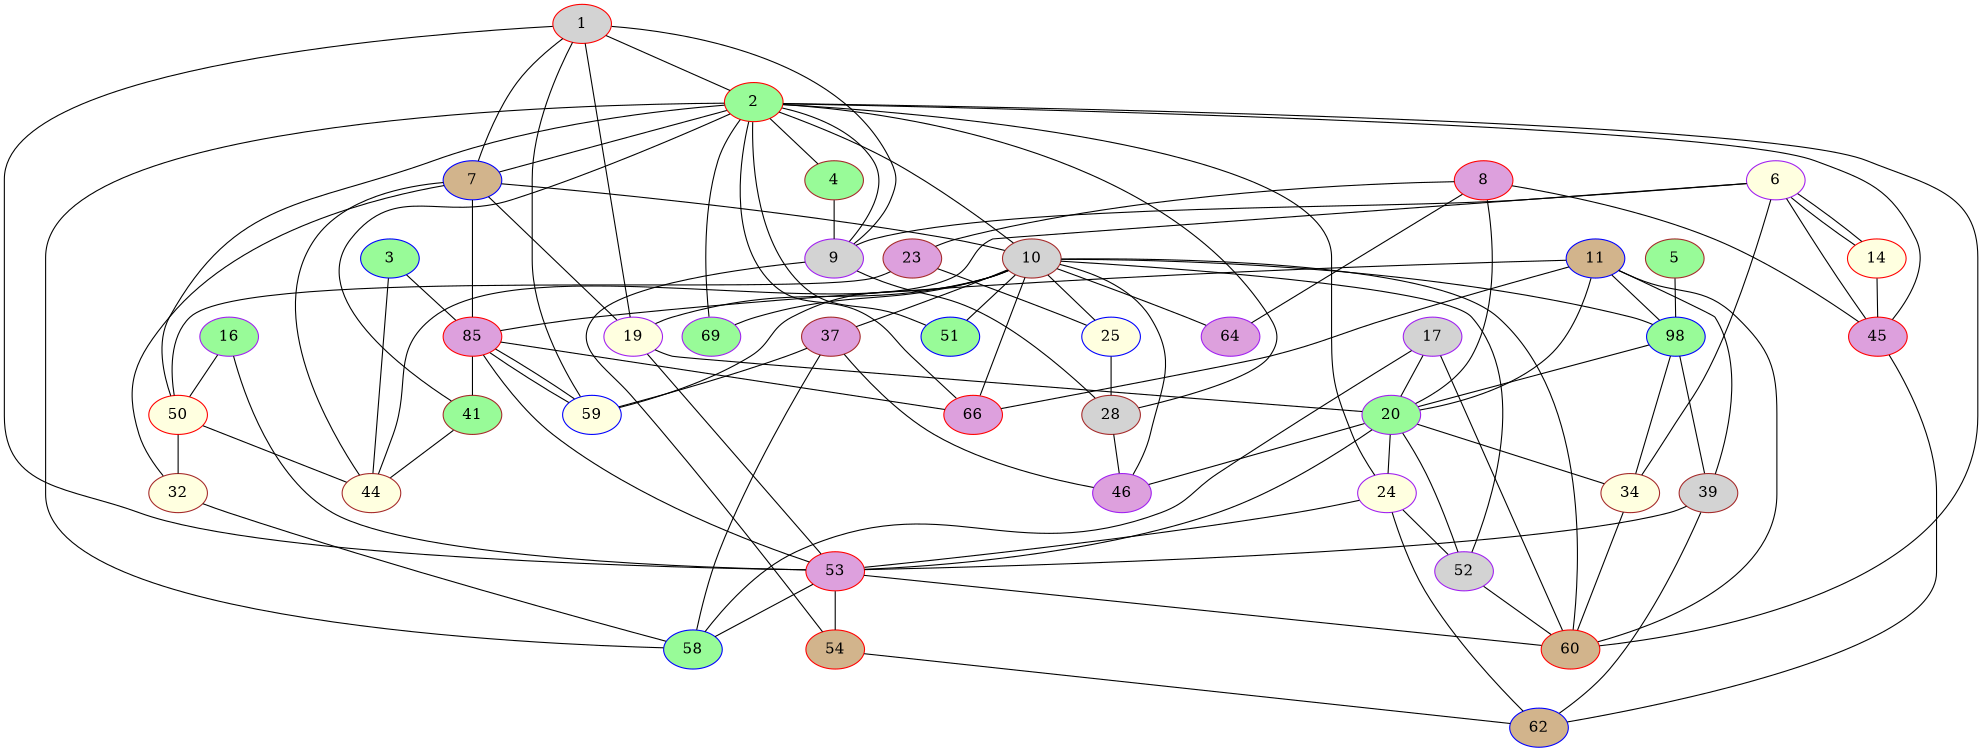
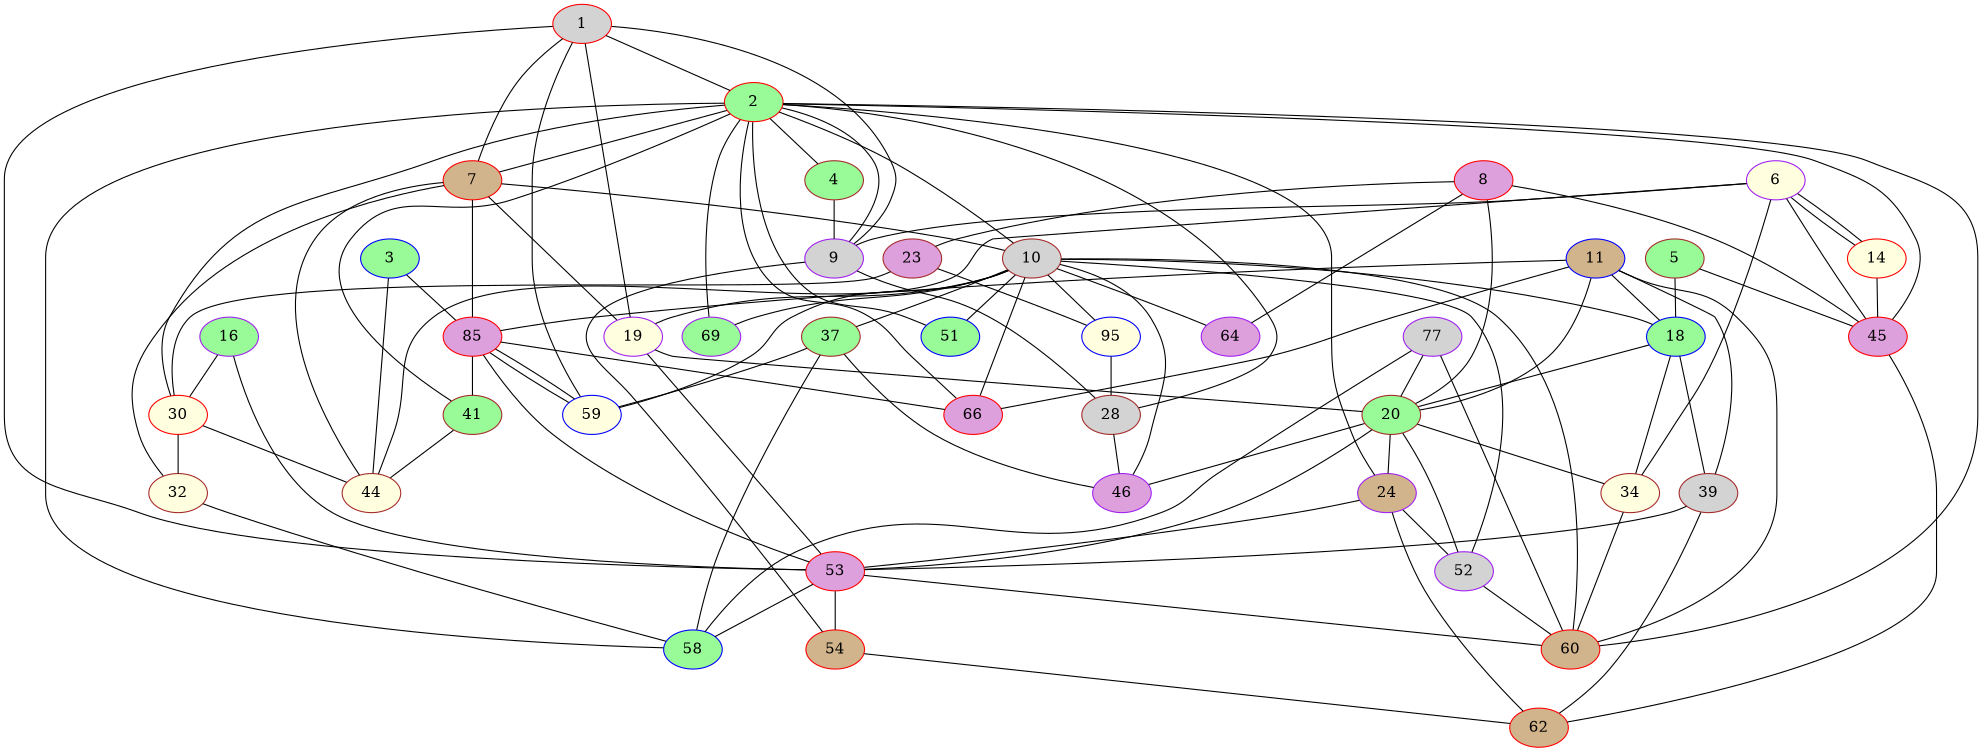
(472, 180) -> (472, 180)
none -> (1776, 298)
(831, 337) -> (831, 337)
(1111, 337) -> (1111, 337)
(1433, 337) -> (1433, 337)
(1676, 337) -> (1676, 337)
(178, 415) -> (178, 415)
(1391, 415) -> (1391, 415)
(1387, 493) -> (1387, 493)
(1539, 728) -> (1539, 728)
